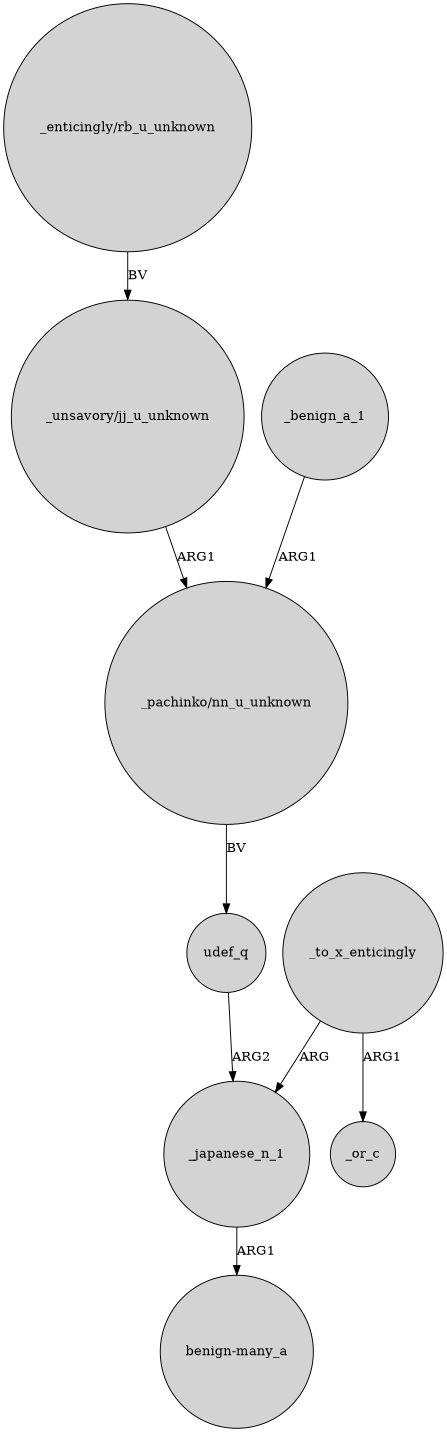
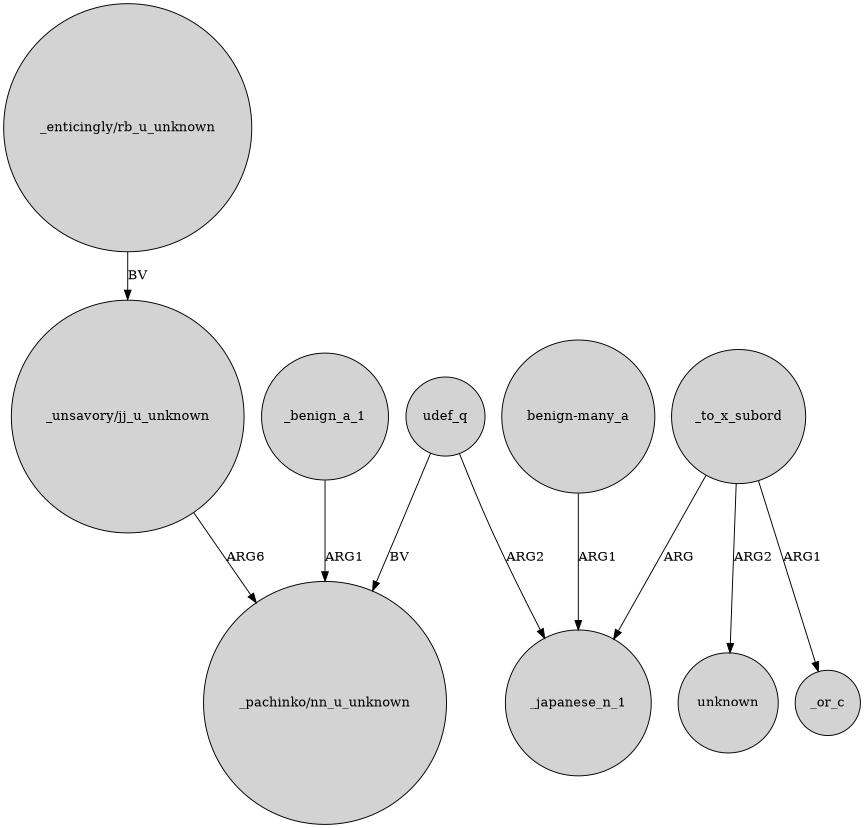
(196, 557) -> (246, 557)
none -> (728, 703)
(226, 864) -> (404, 517)
(363, 953) -> (739, 417)
(237, 1246) -> (578, 557)
